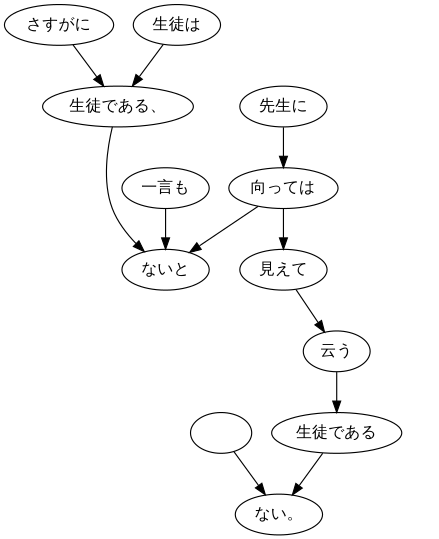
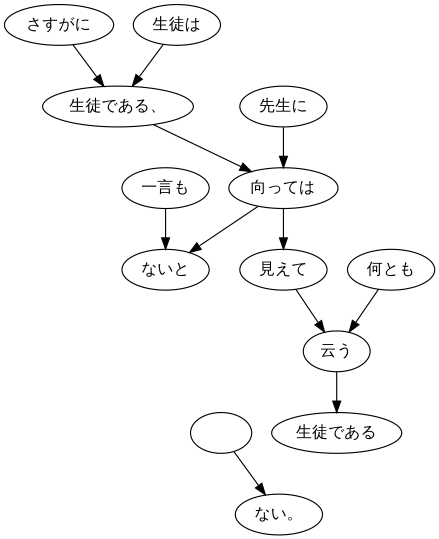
(108, 189) -> (197, 146)
none -> (391, 270)
(311, 469) -> none
